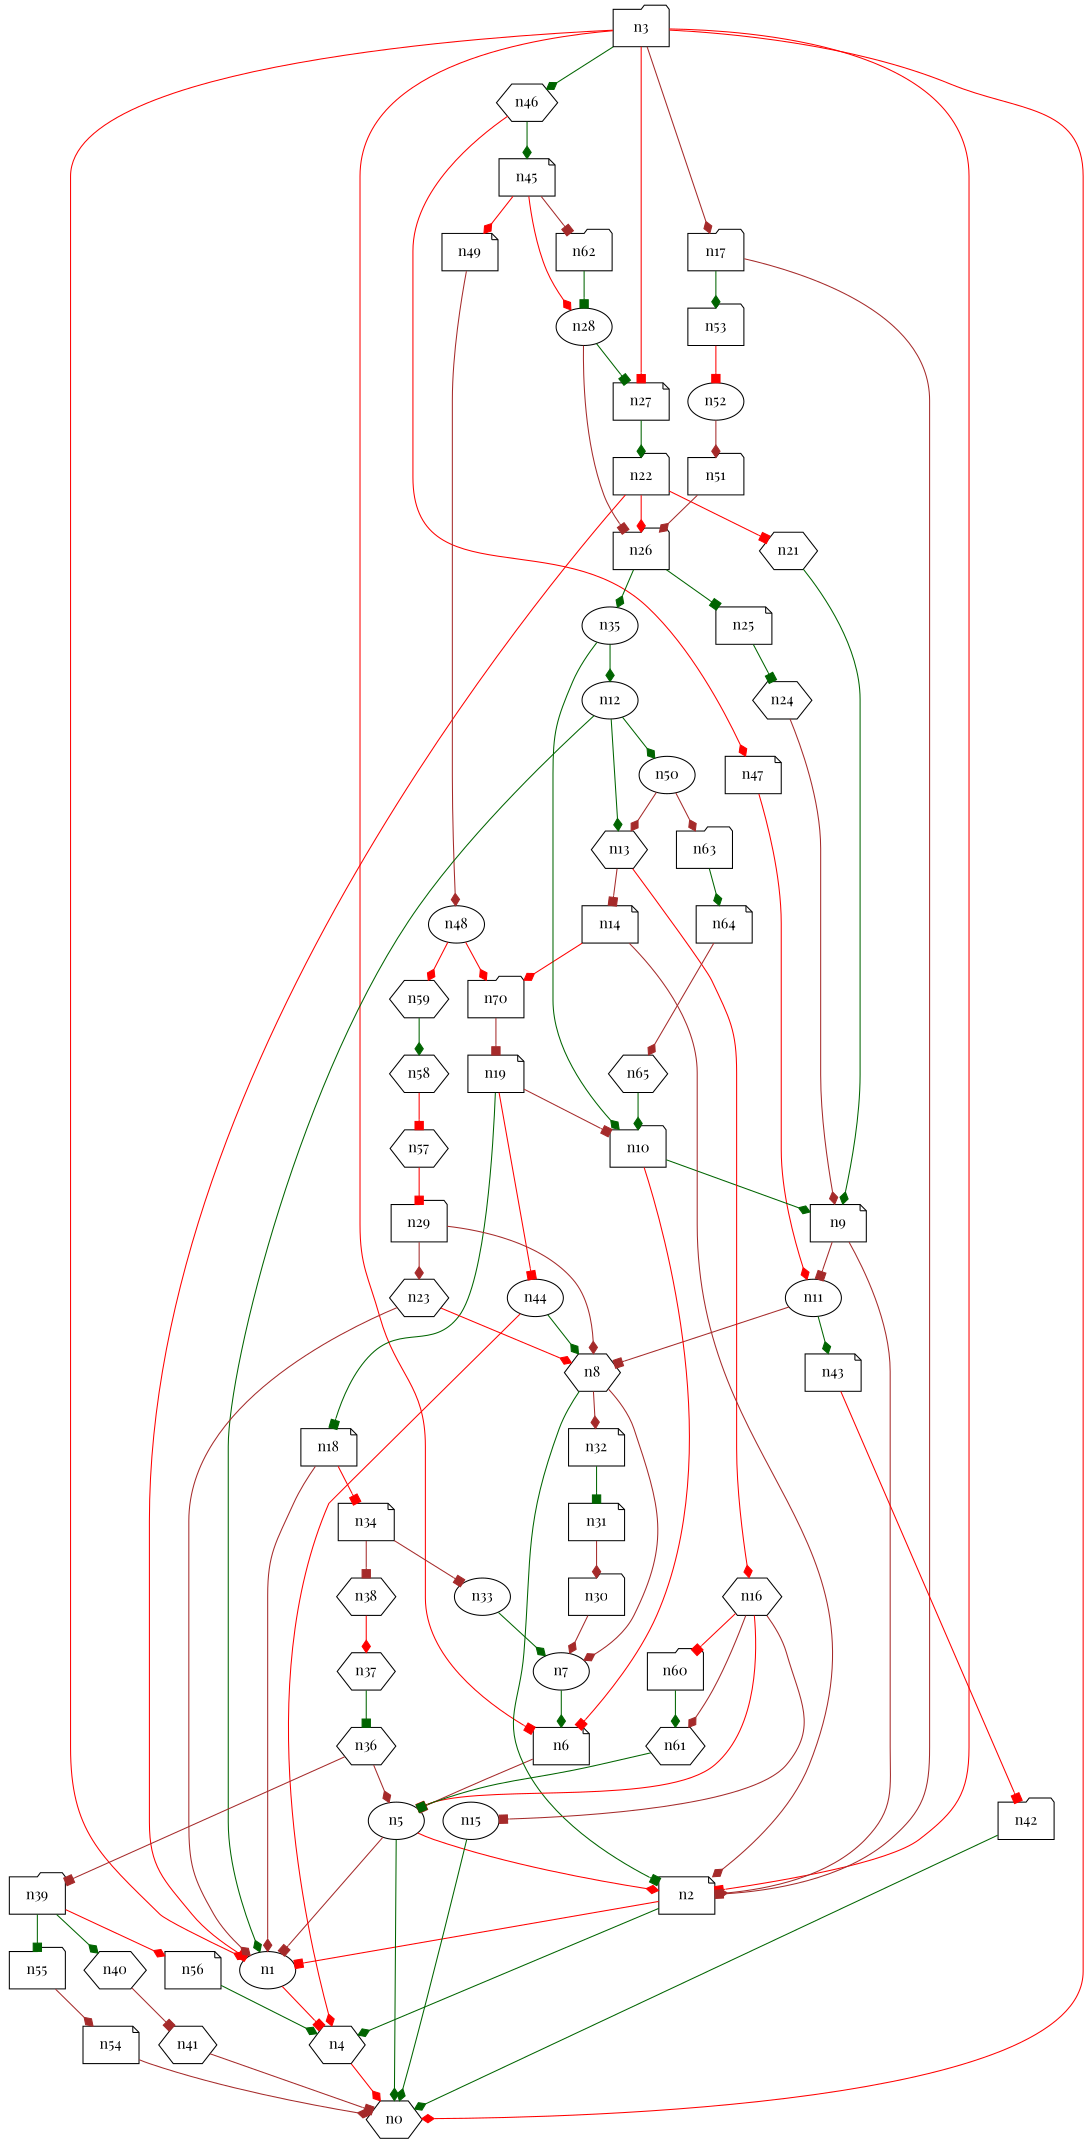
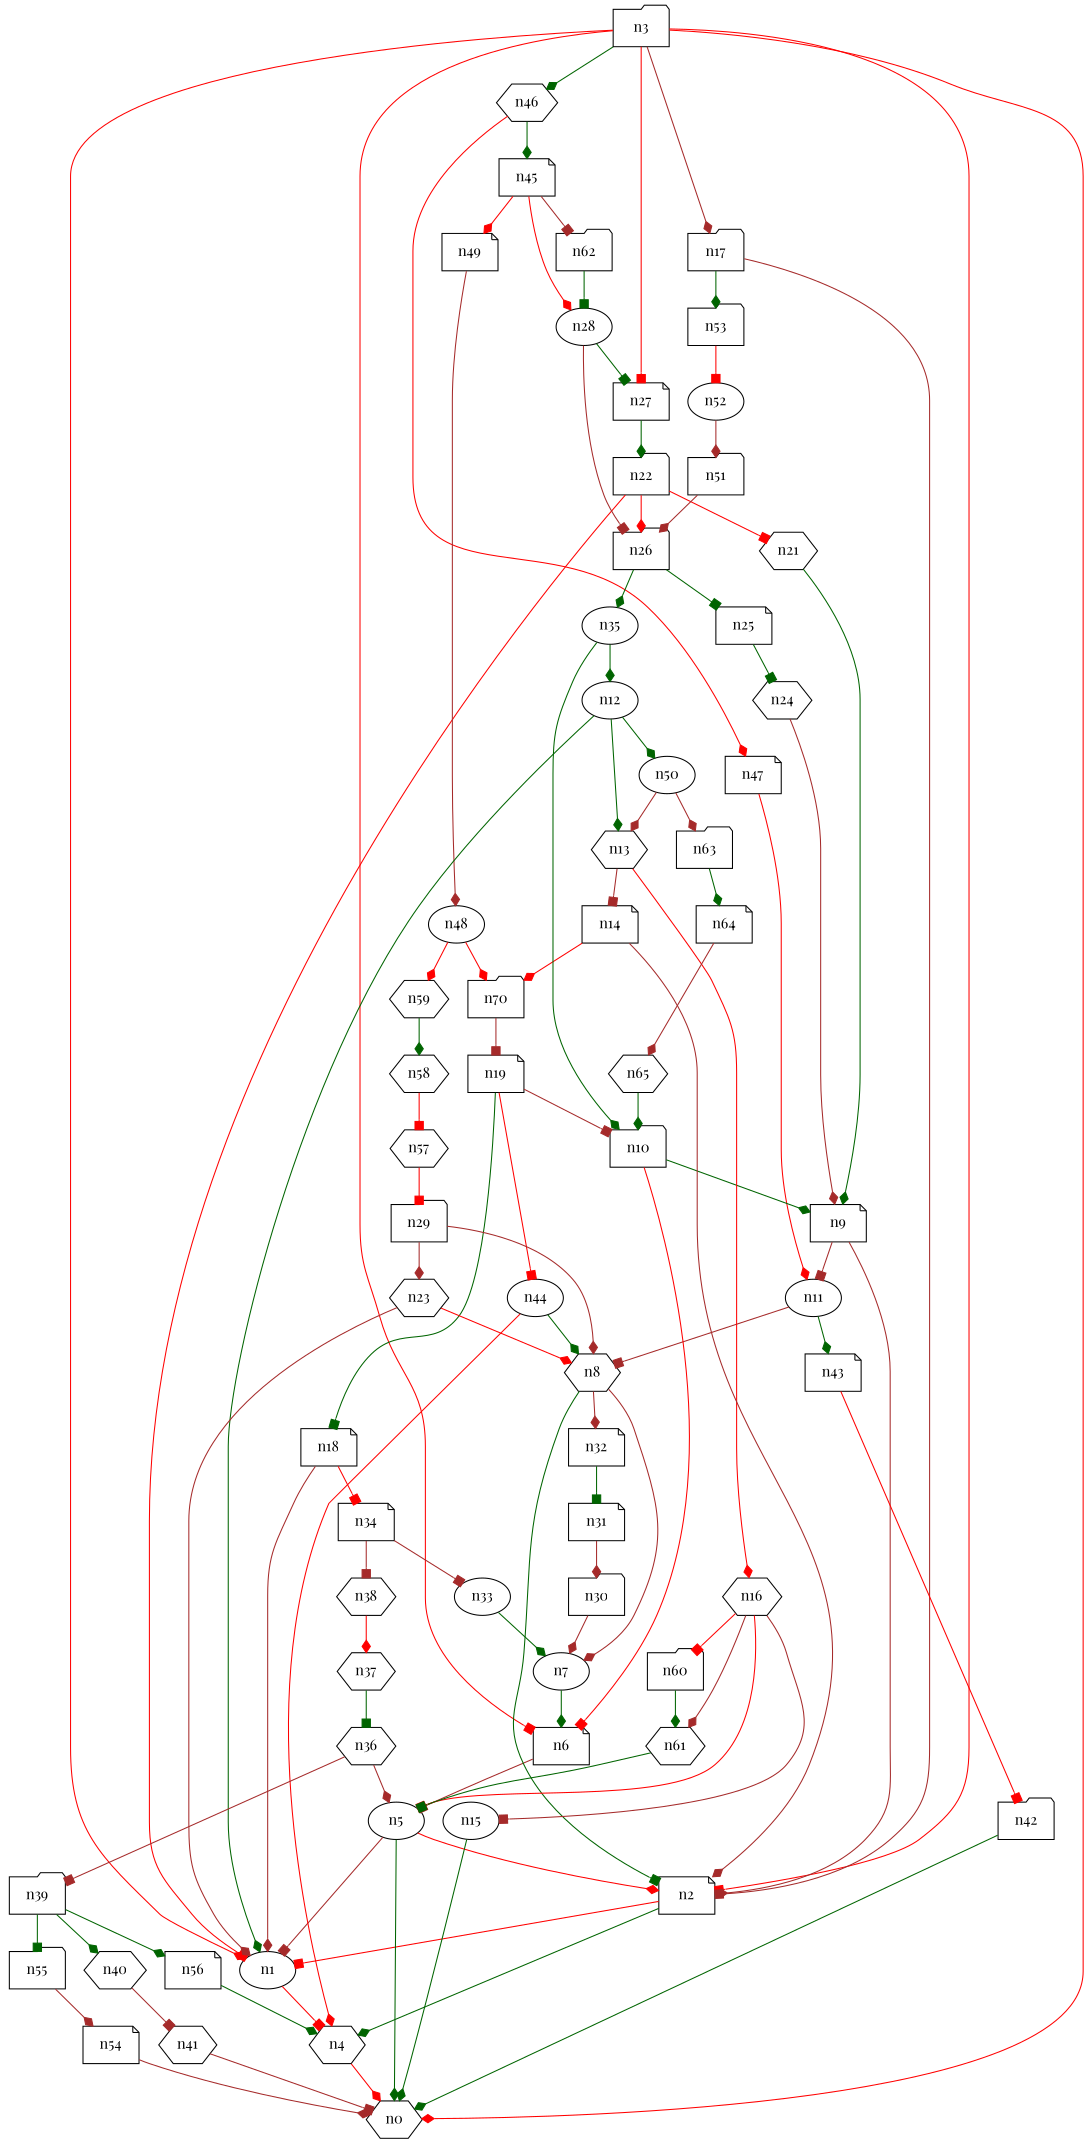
(109, 1930) -> (109, 1930)
